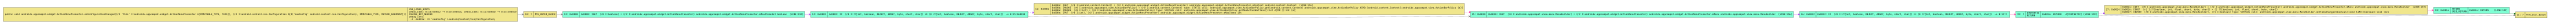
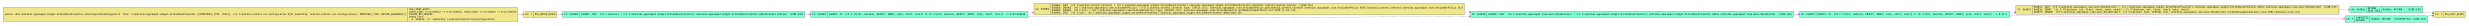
(2459, 12) -> (2374, 11)
(2101, 13) -> (2012, 13)
